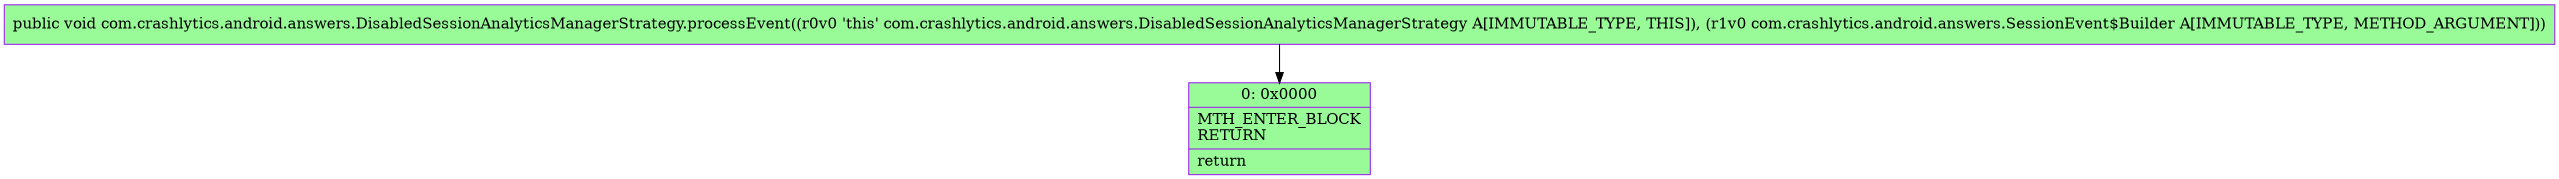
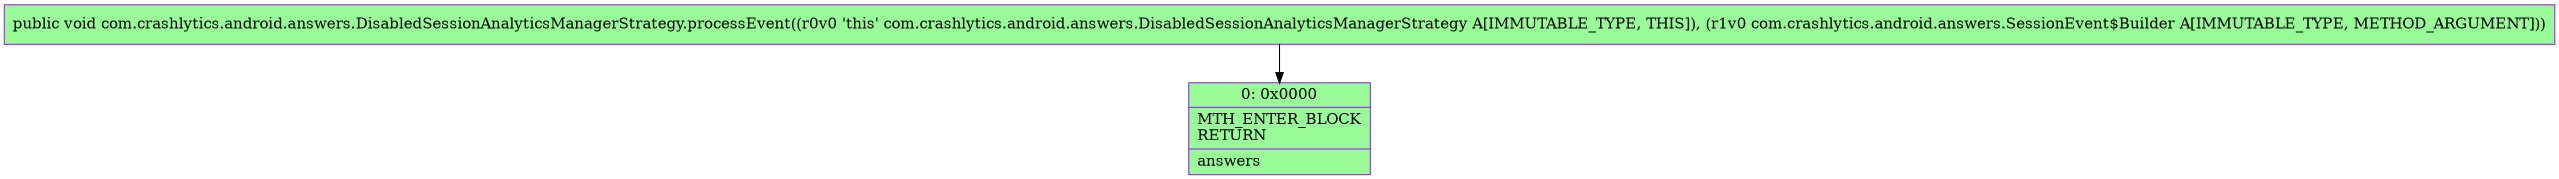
(1222, 161) -> (1229, 161)
